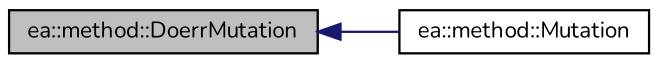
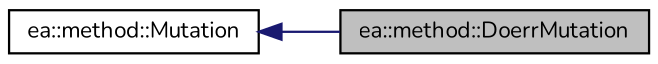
(370, 32) -> (311, 32)
